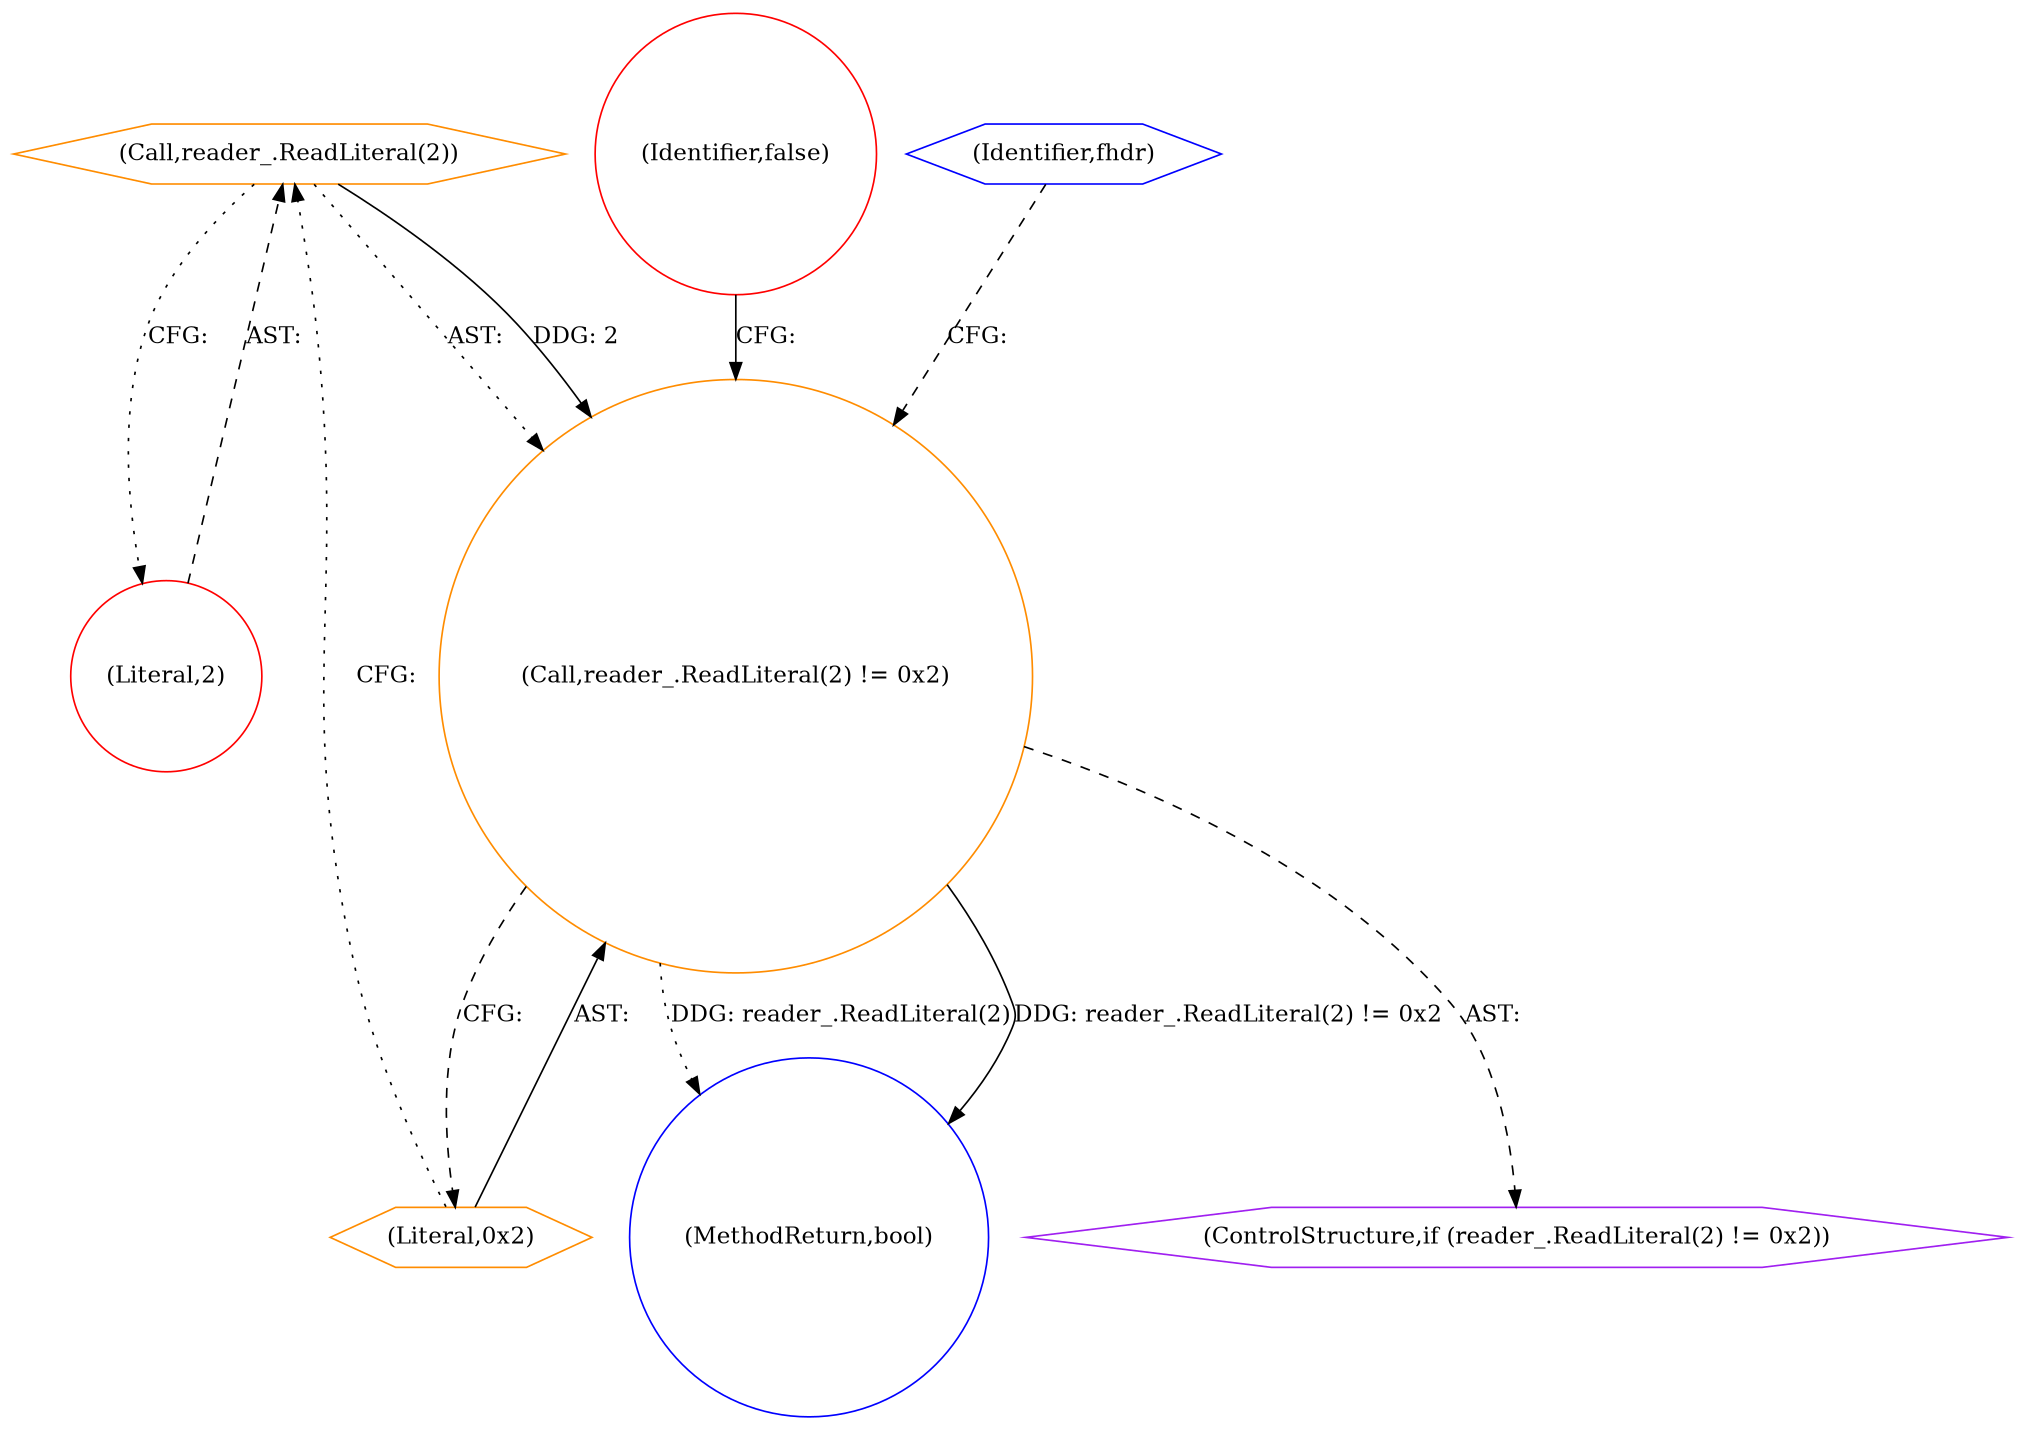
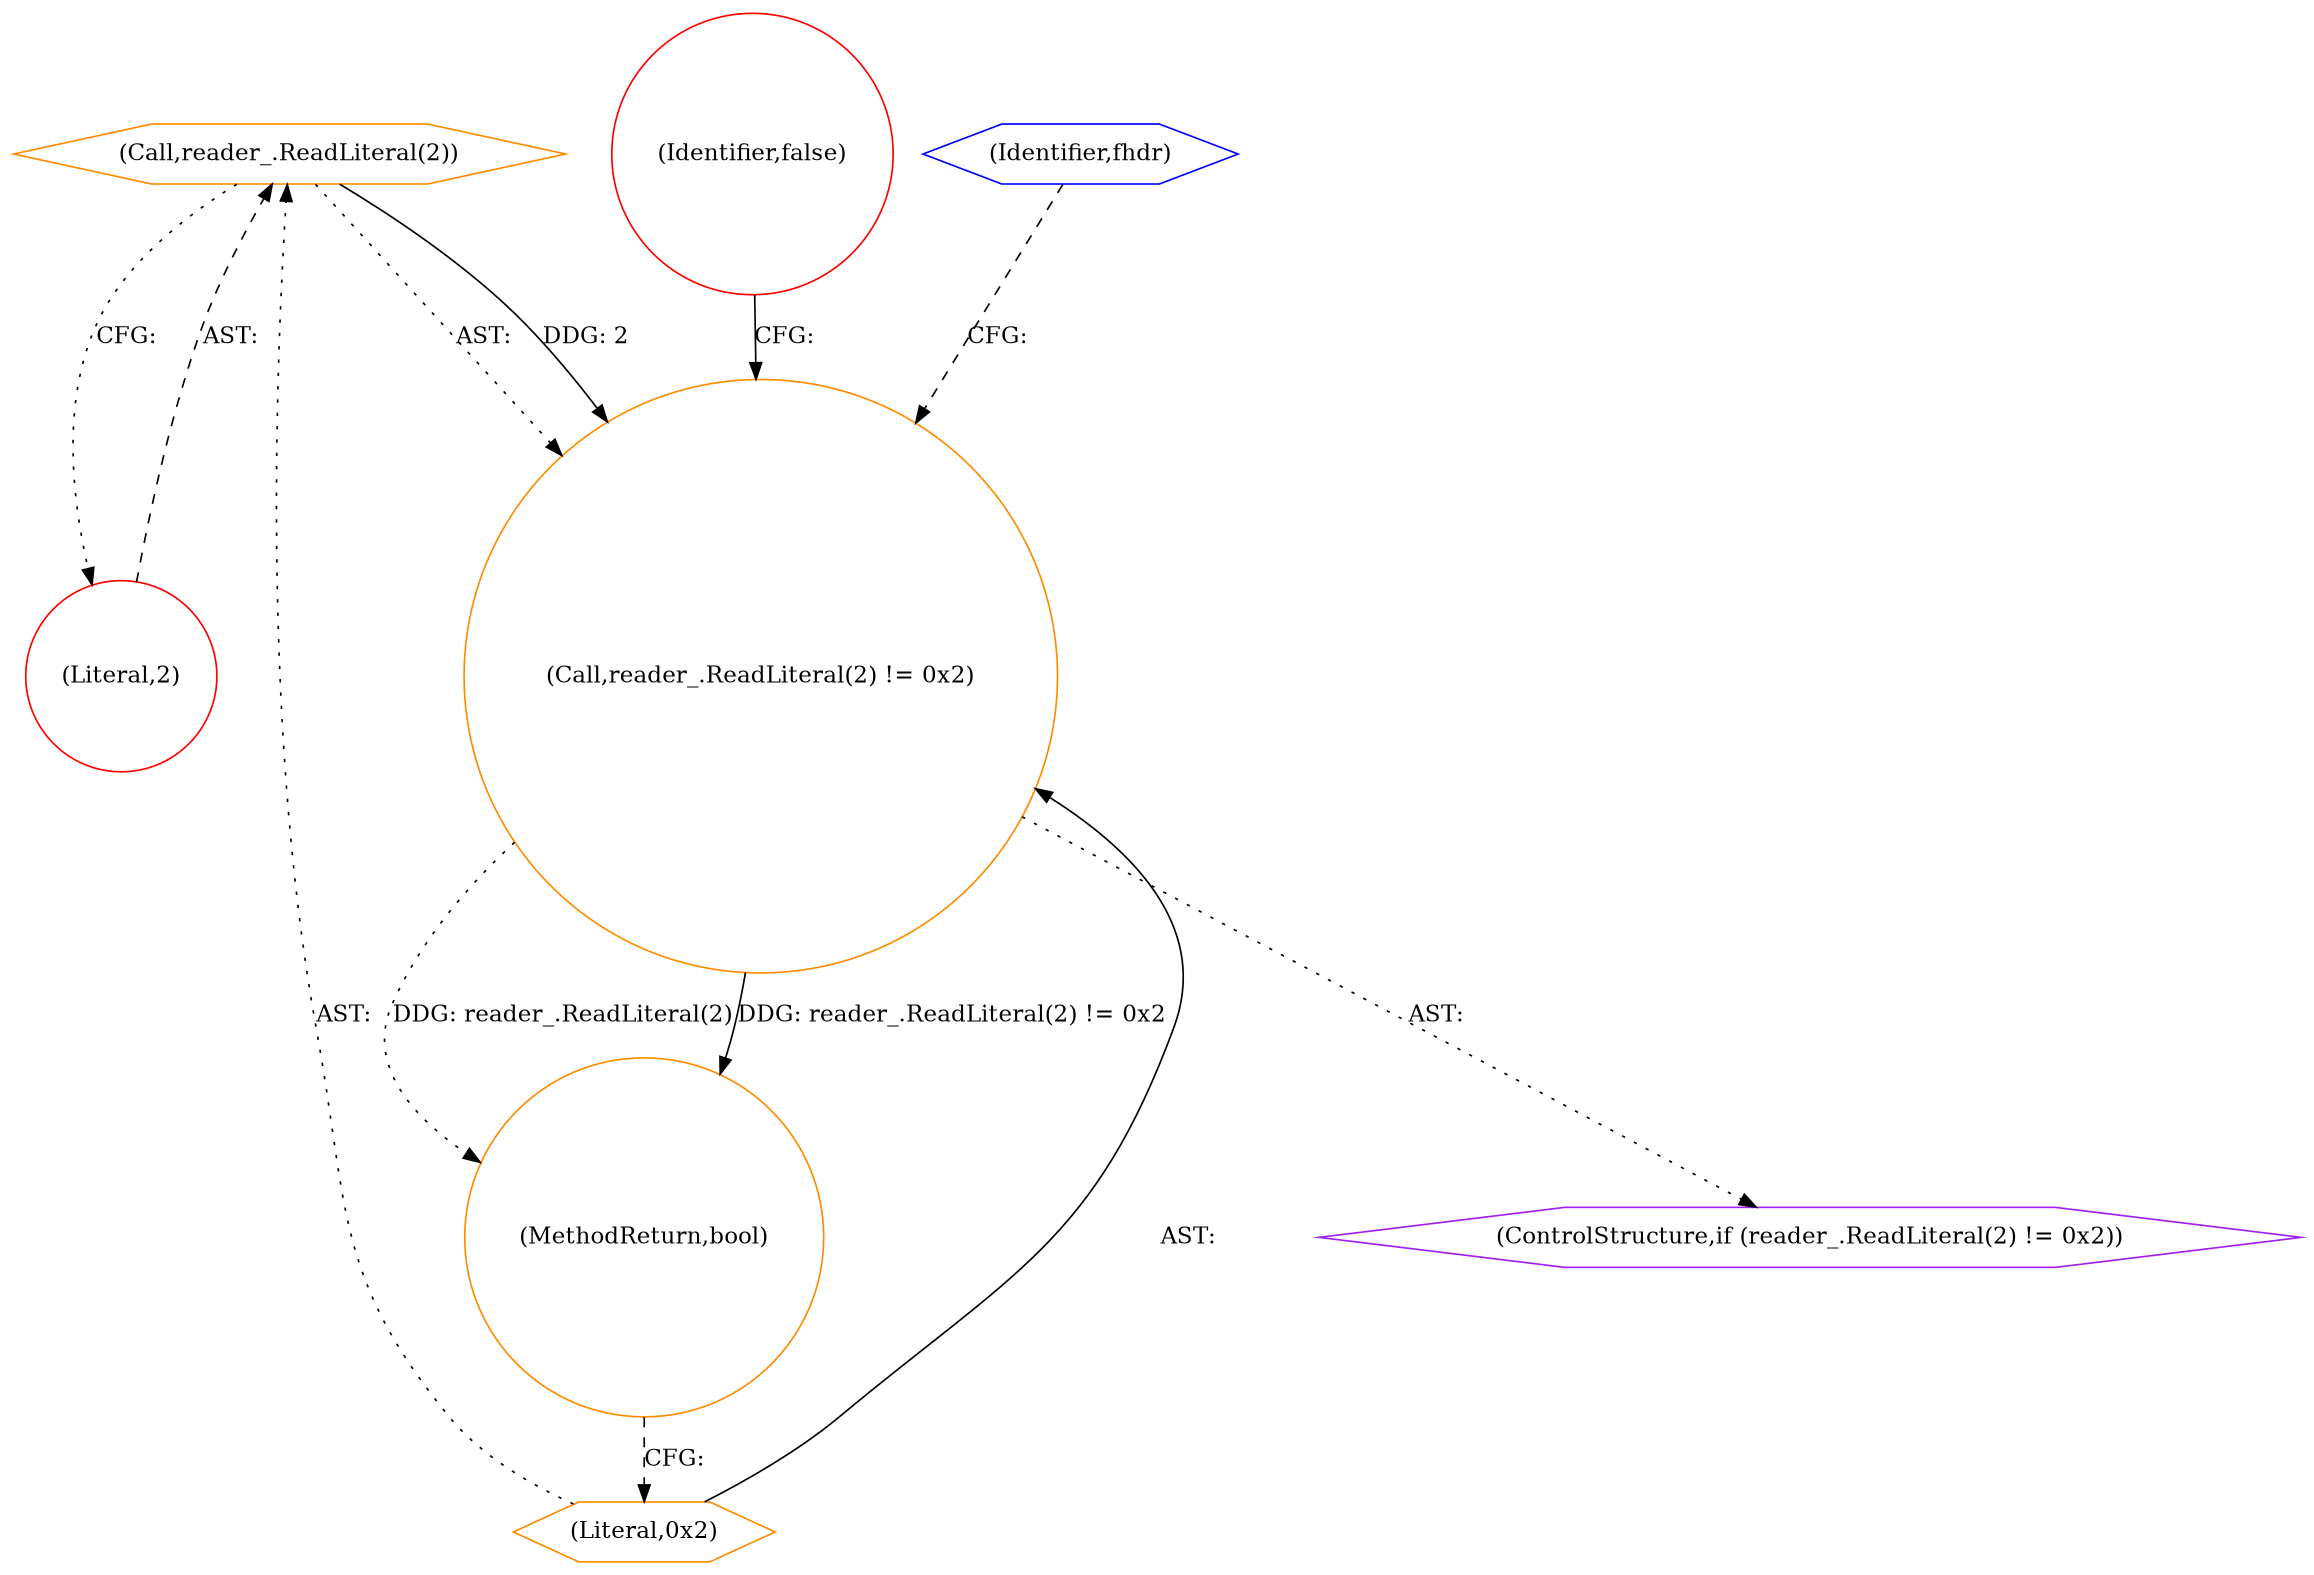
(390, 676) -> (348, 1015)
(1339, 902) -> (1382, 1008)
(455, 1030) -> (644, 1451)
(809, 1237) -> (644, 1237)
